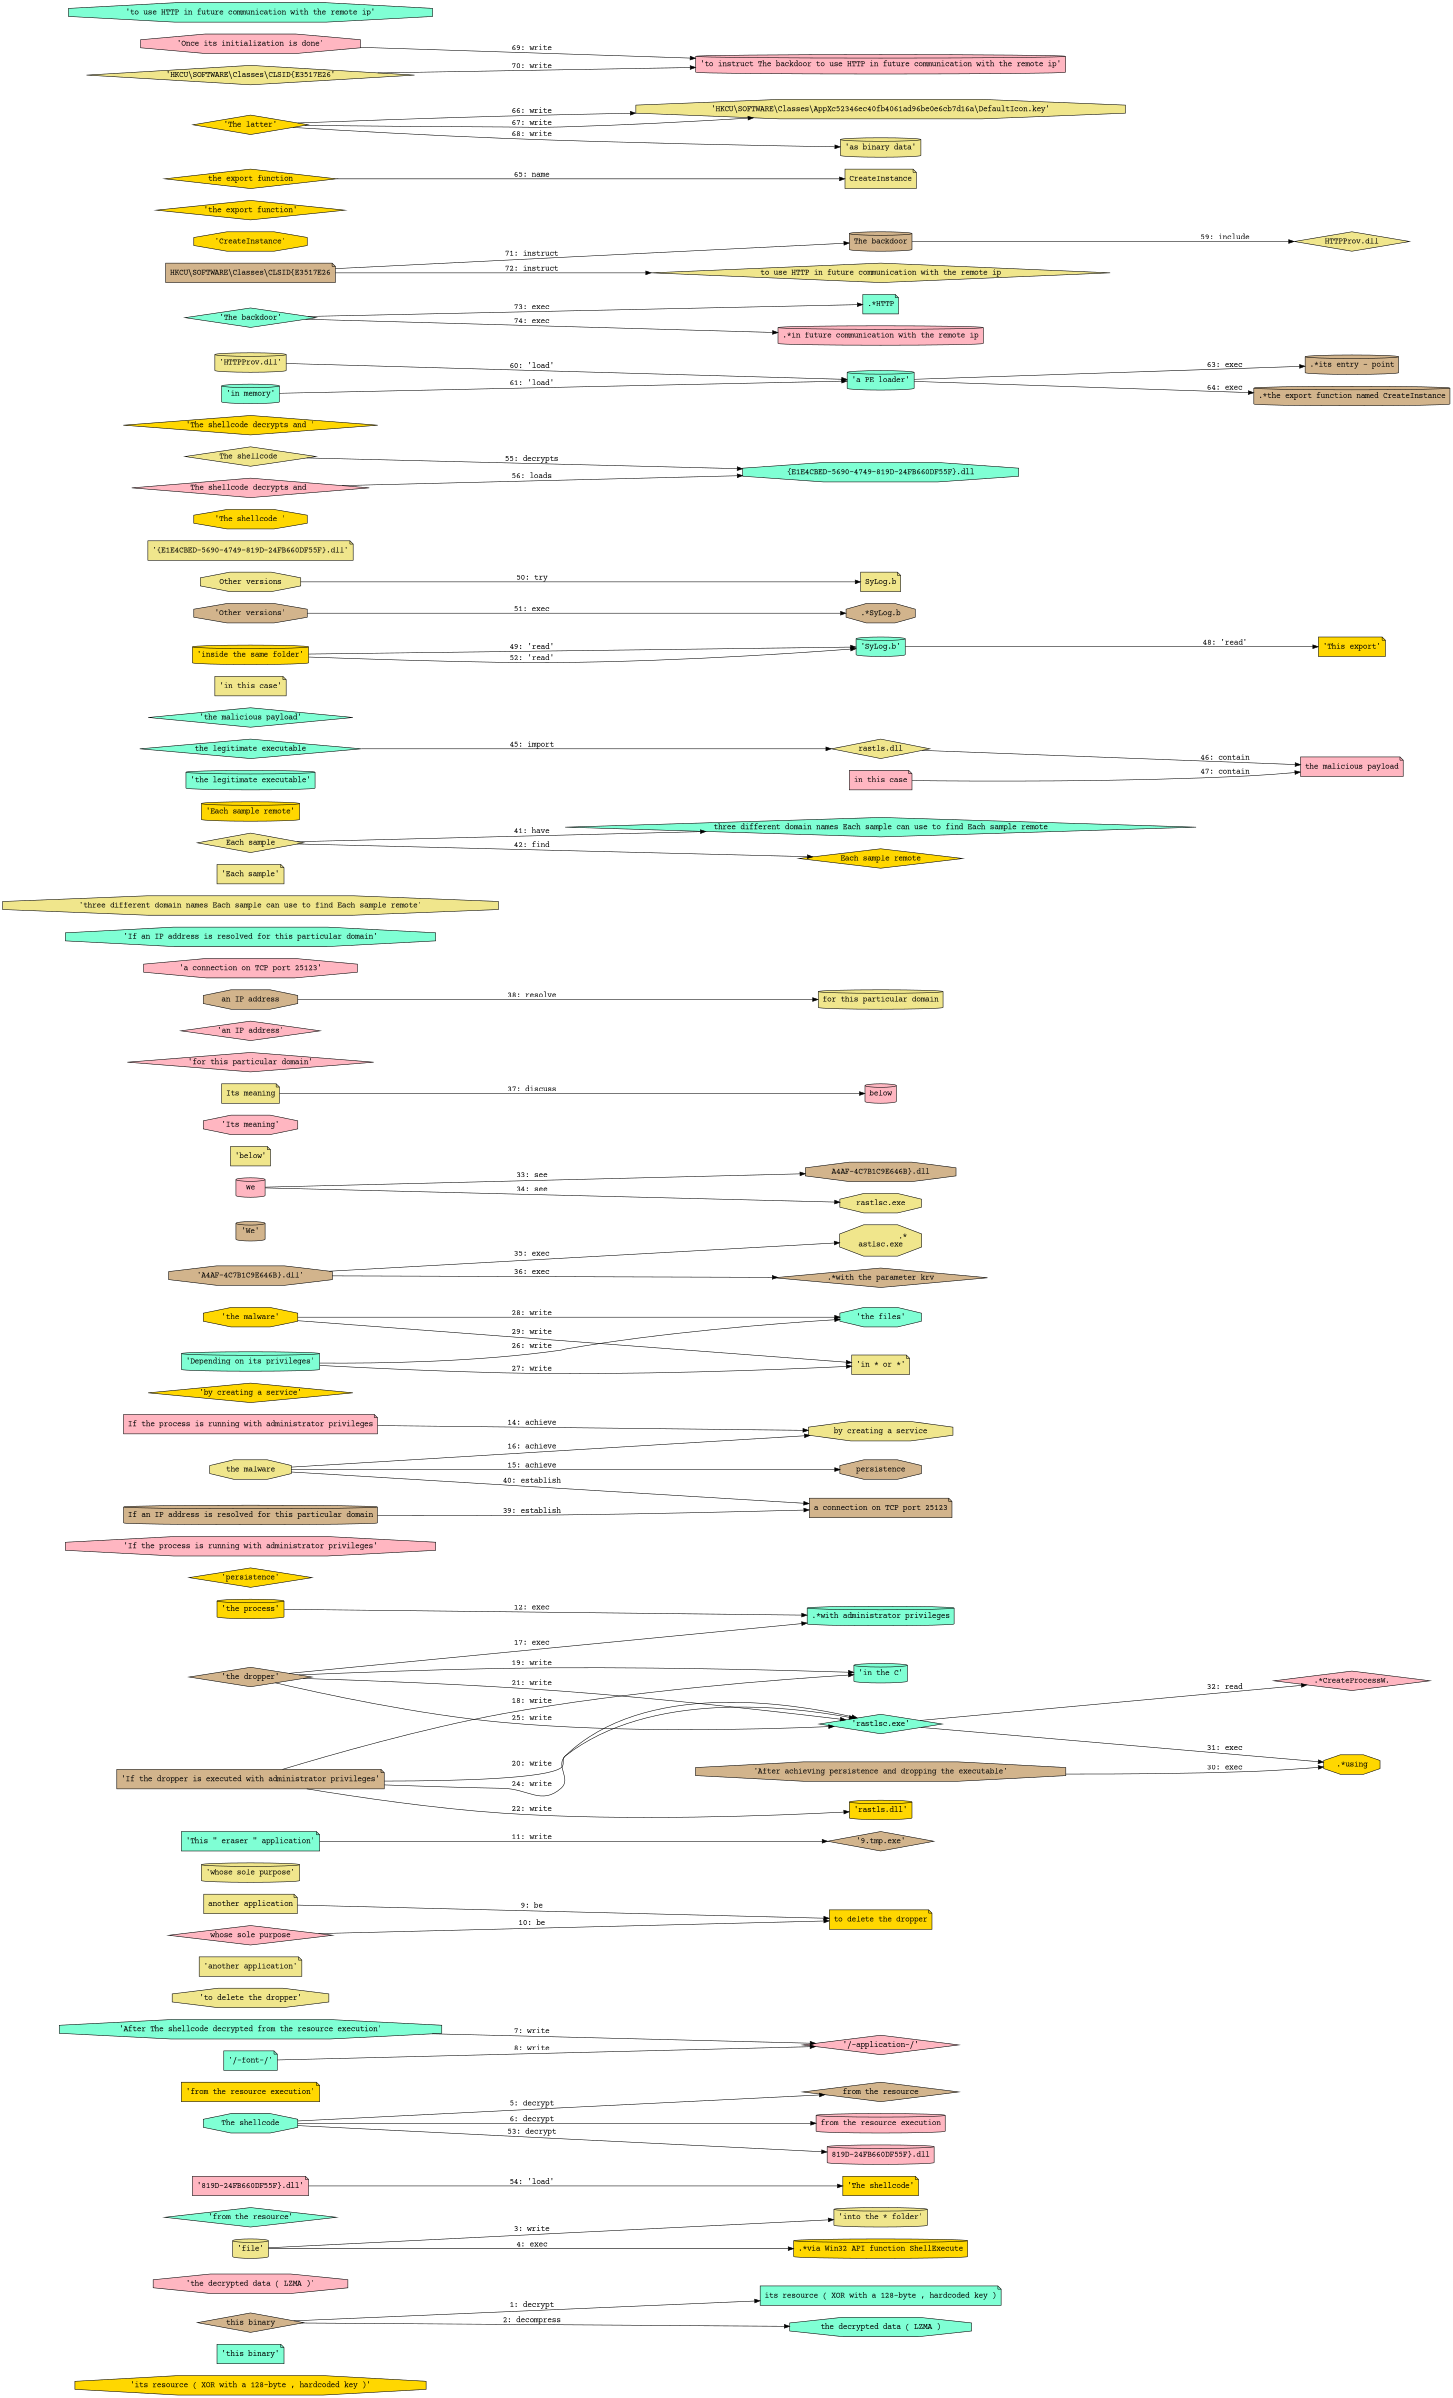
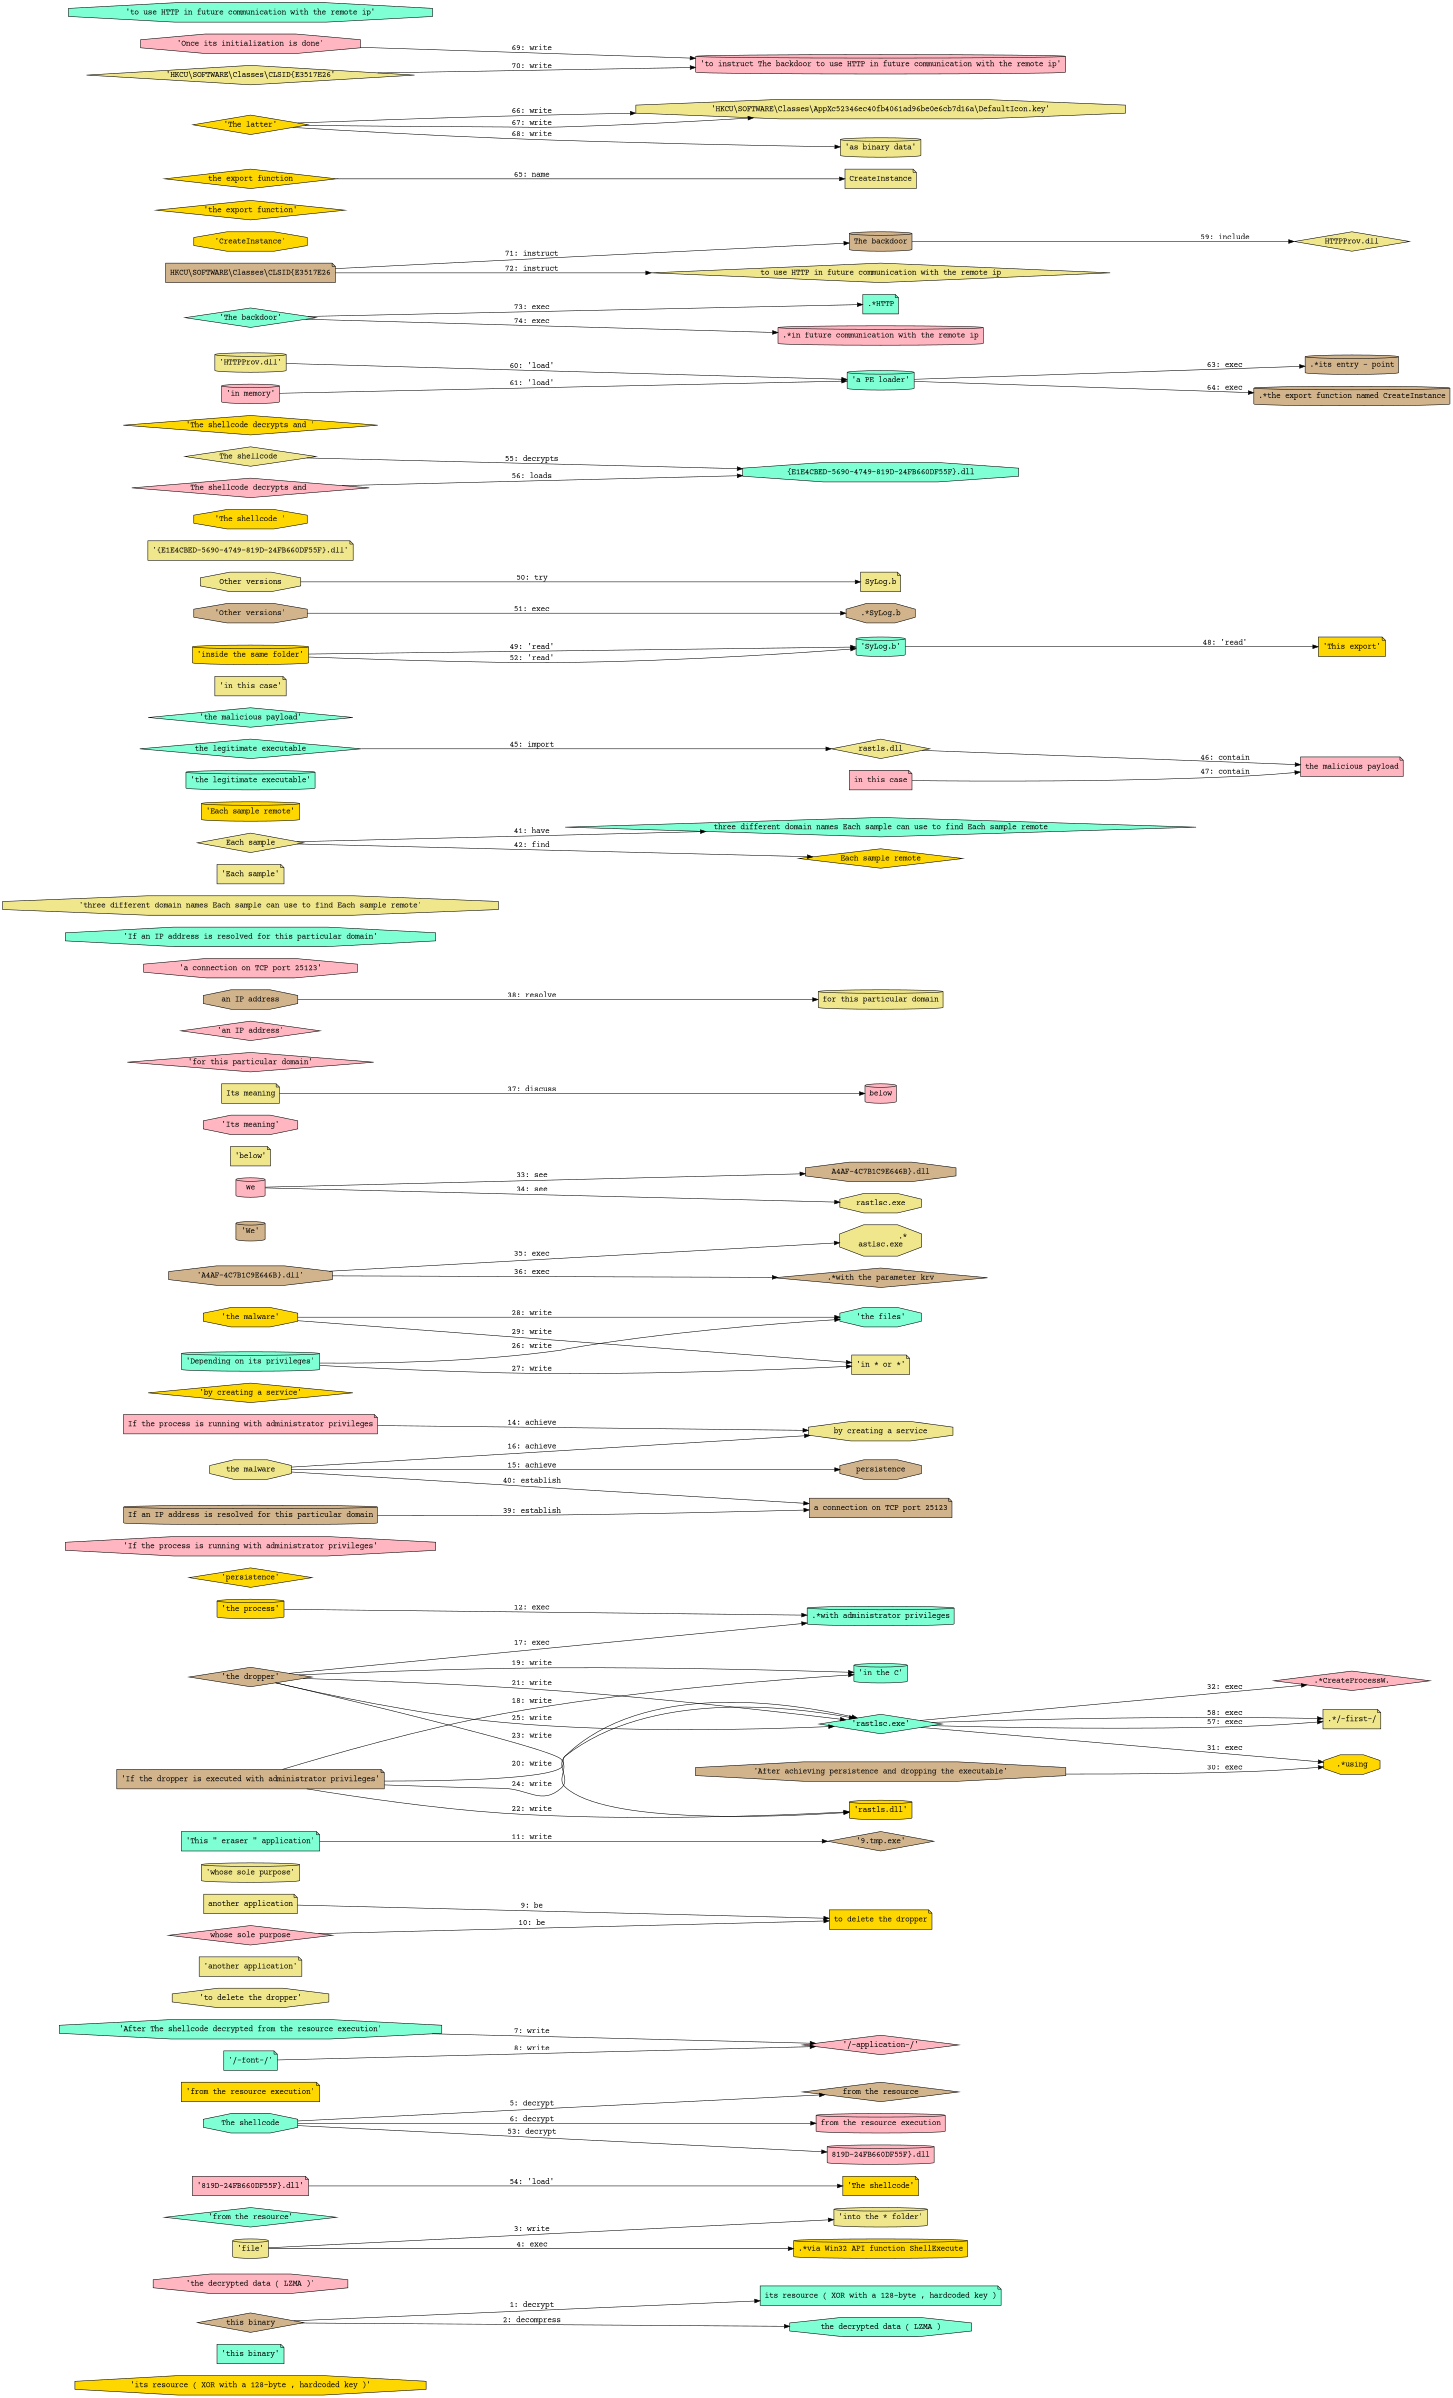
(251, 394) -> (251, 394)
(1225, 1687) -> (1225, 1687)
none -> (1352, 1719)
none -> (555, 1756)
